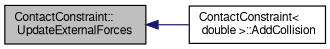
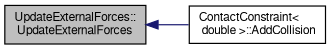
(75, 25) -> (75, 25)
